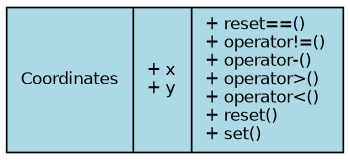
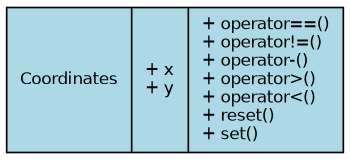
(256, 24) -> (266, 24)
